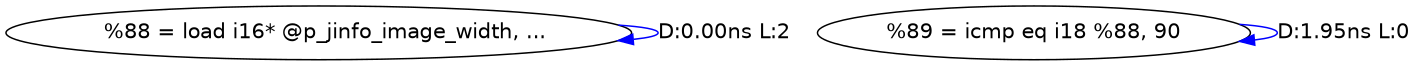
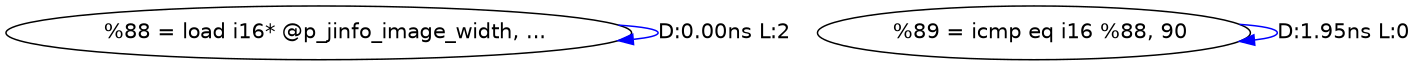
(1034, 33) -> (1034, 33)
